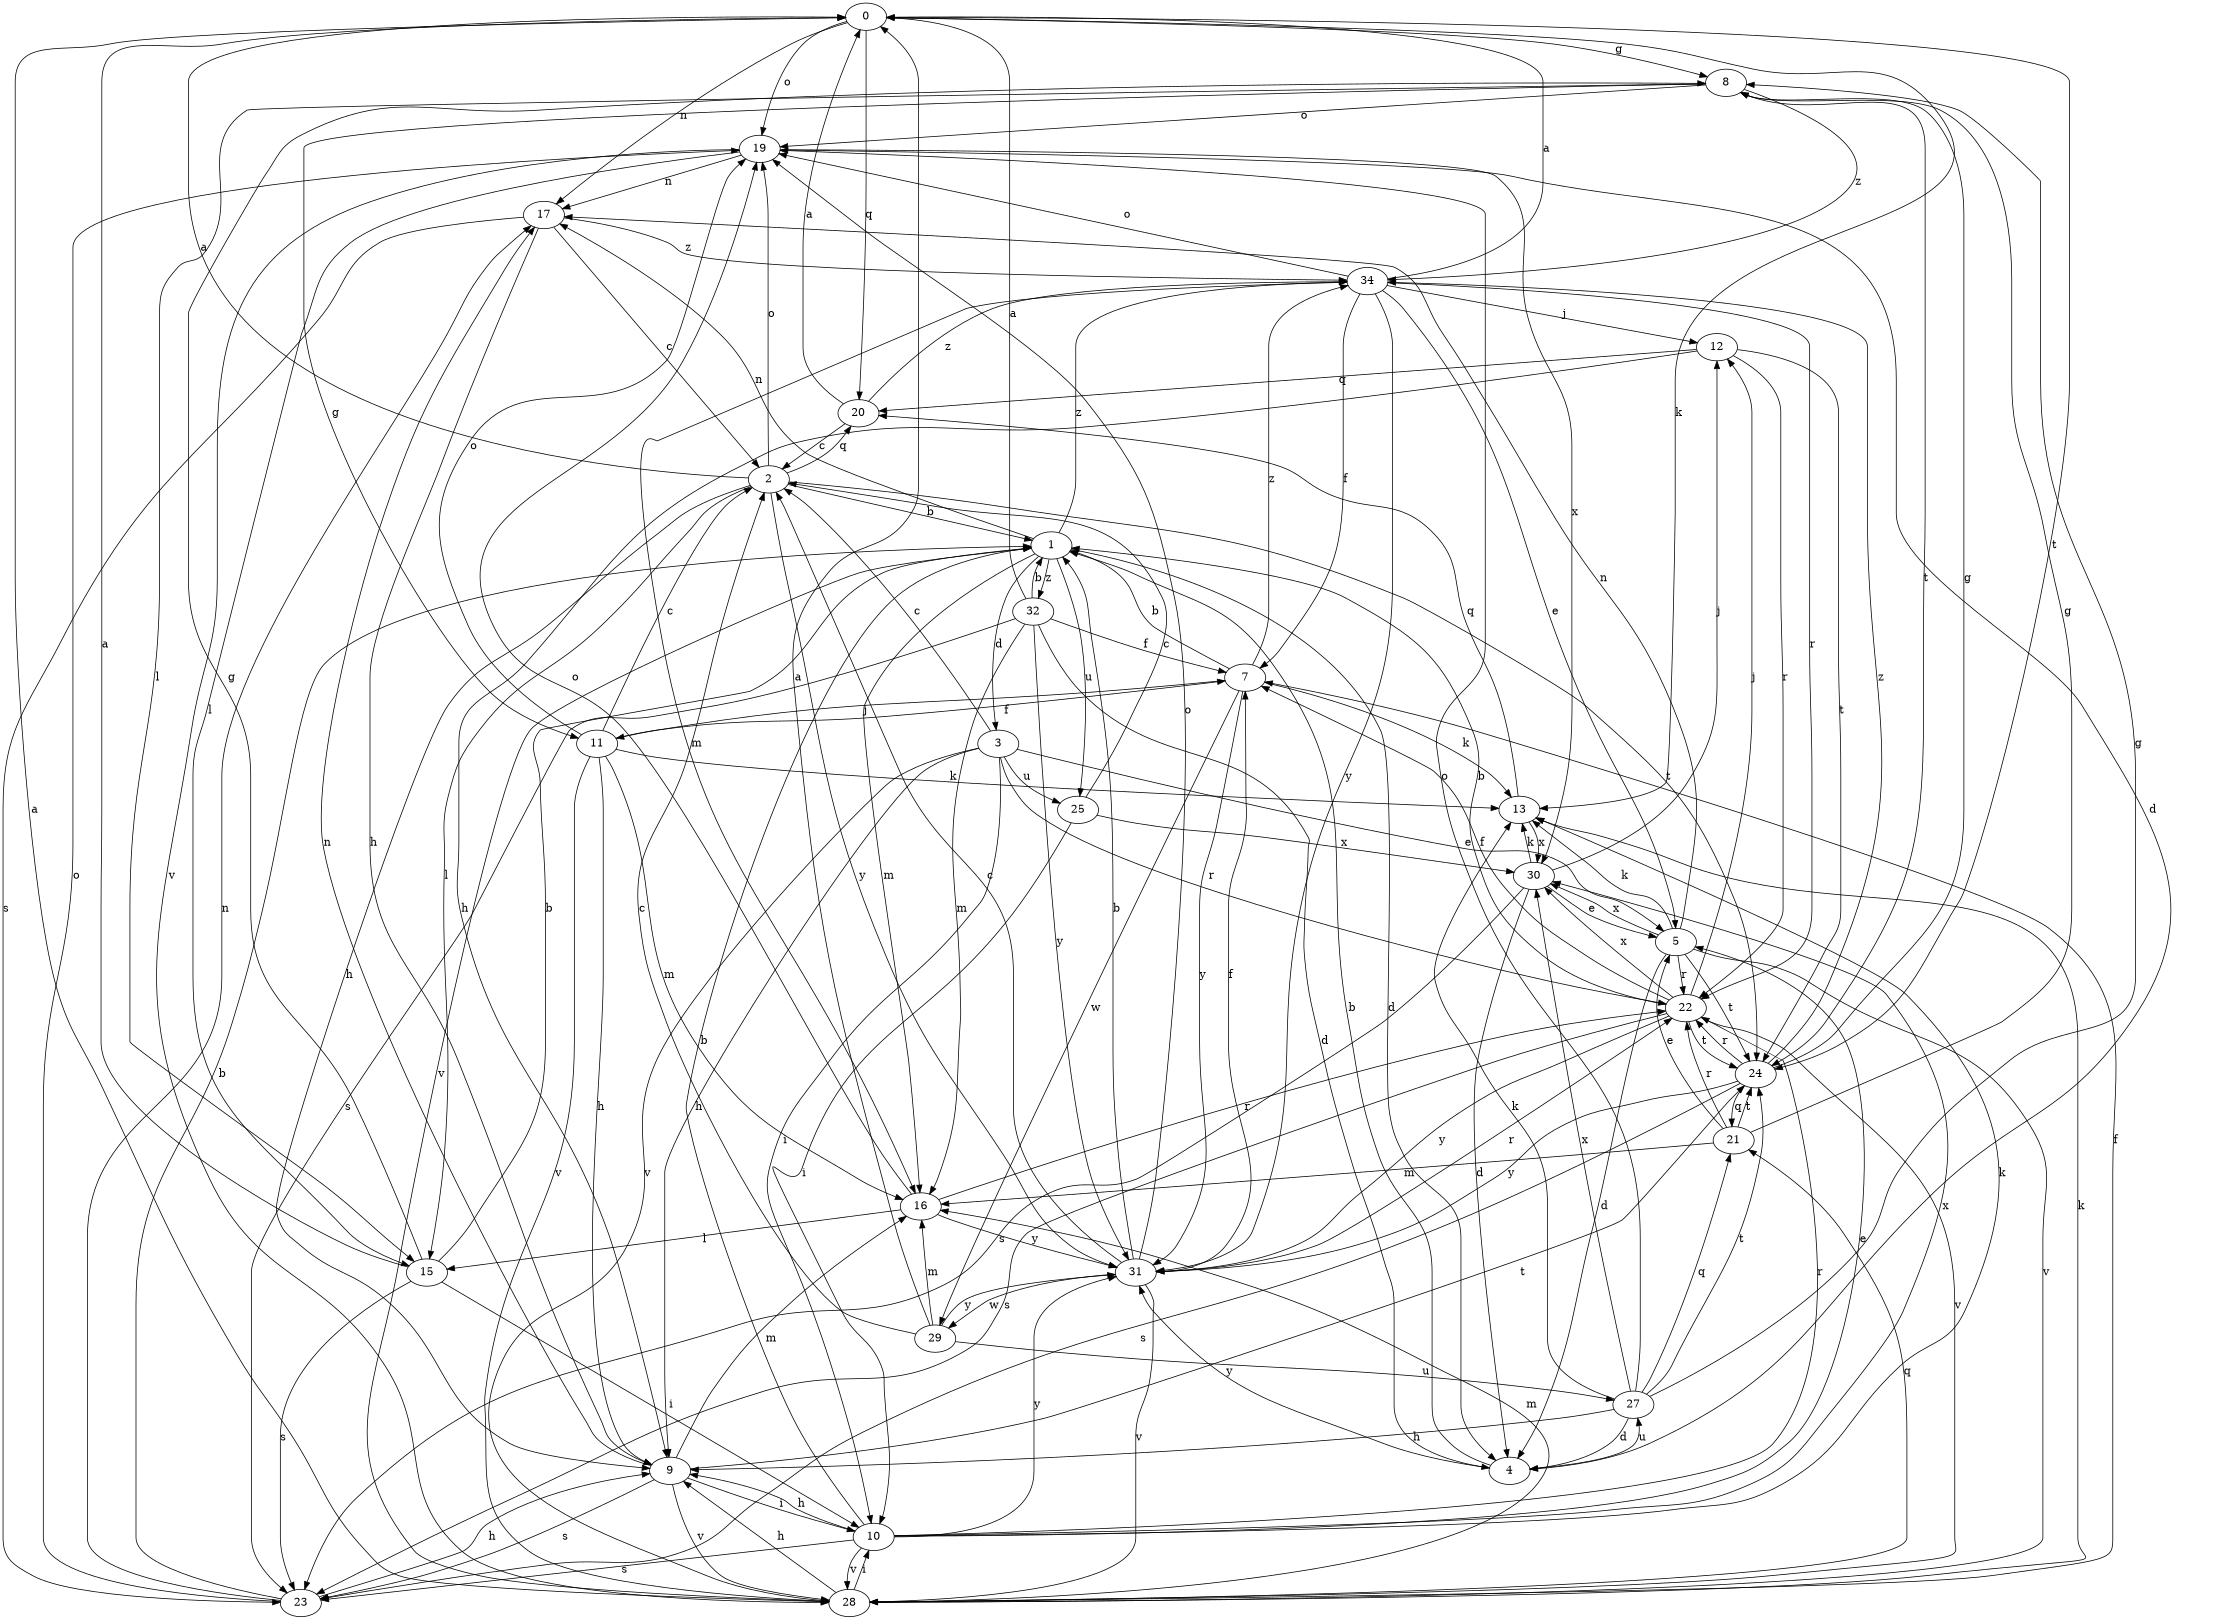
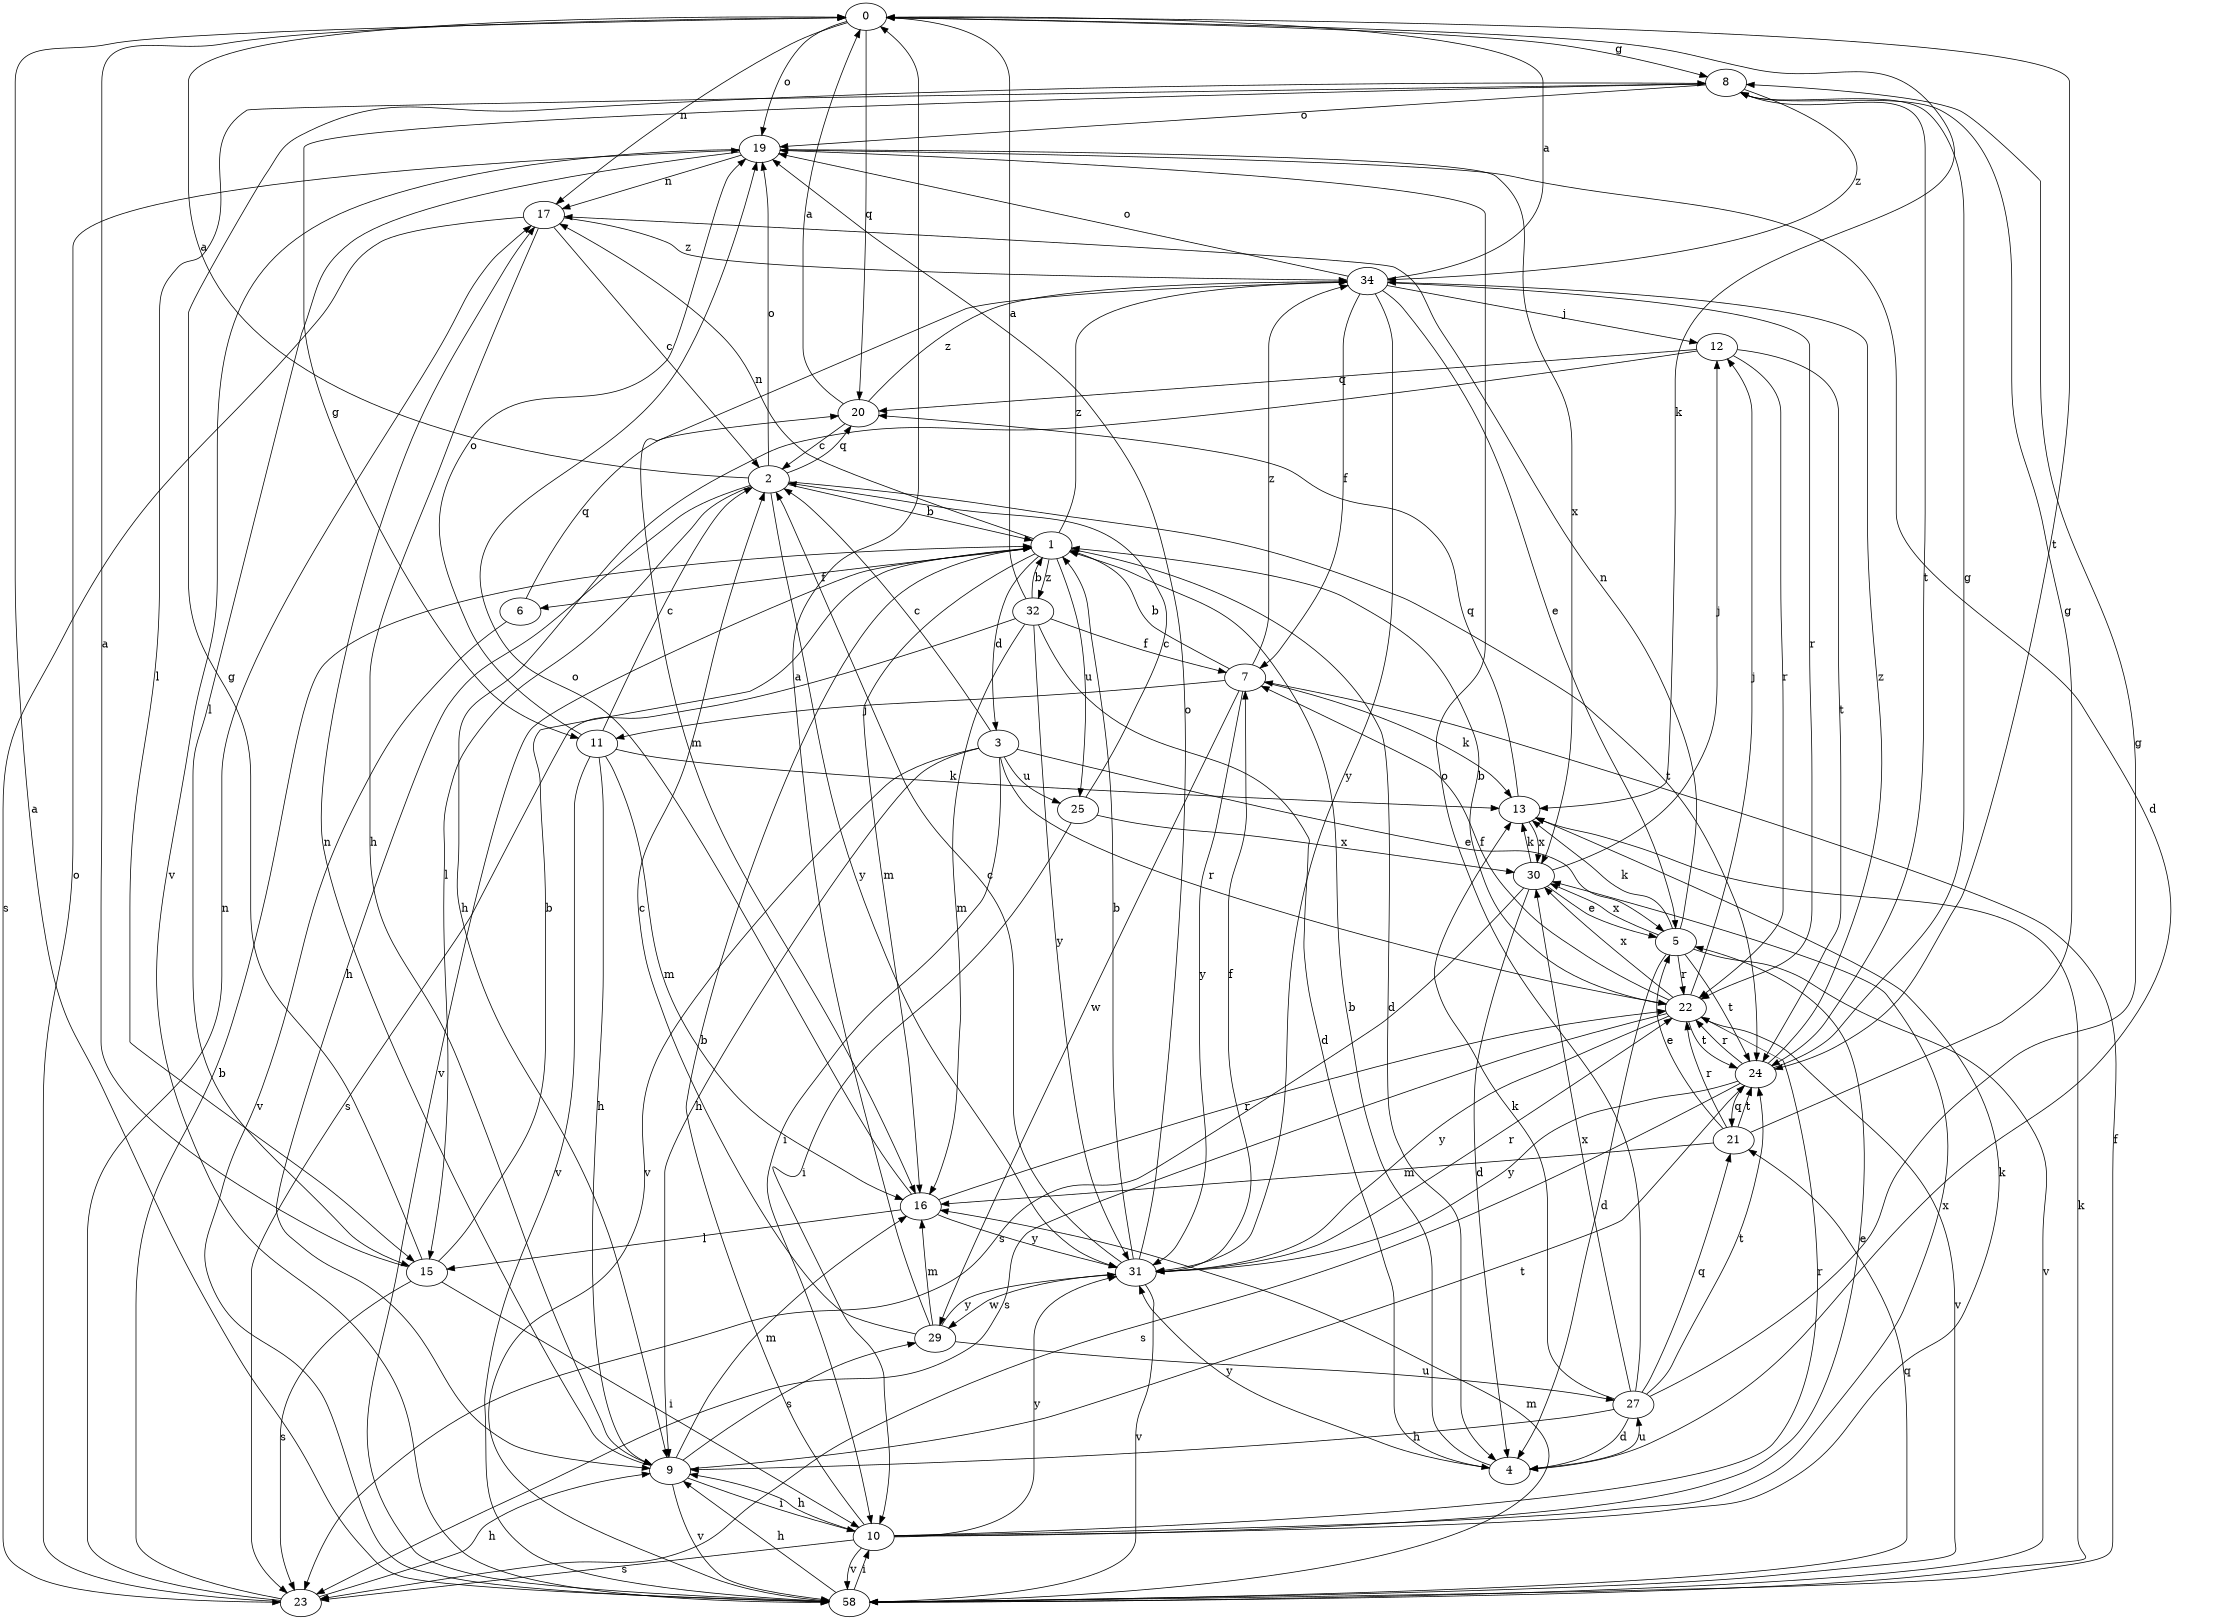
none -> (520, 612)
(917, 714) -> none
(496, 1552) -> (789, 1390)
(849, 1603) -> (849, 1603)
